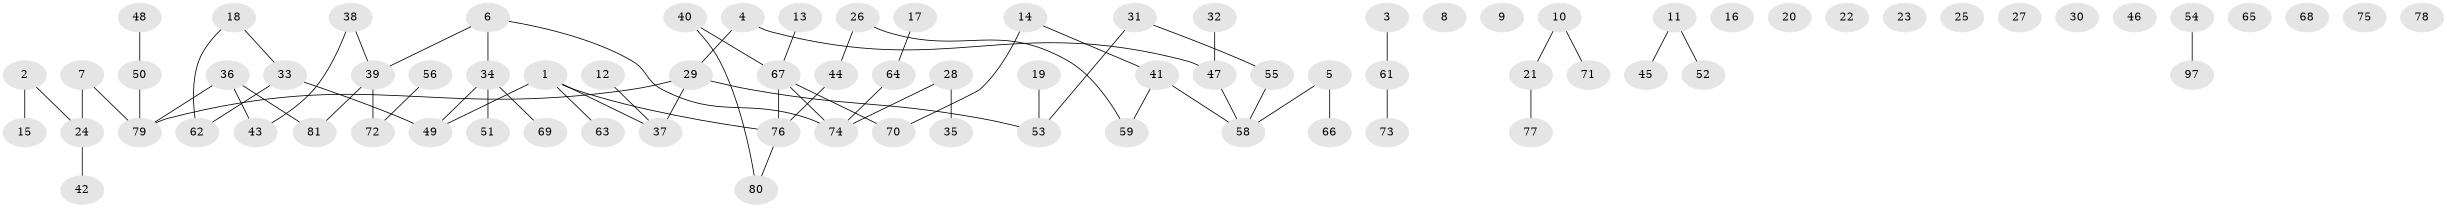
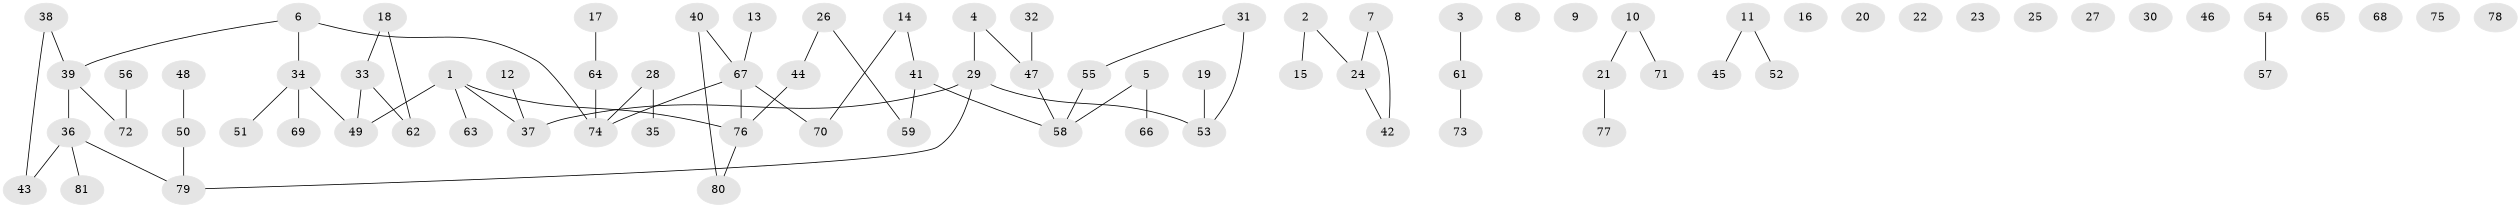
(2192, 75) -> (2266, 75)
(111, 104) -> (1389, 74)
(344, 104) -> (69, 104)
